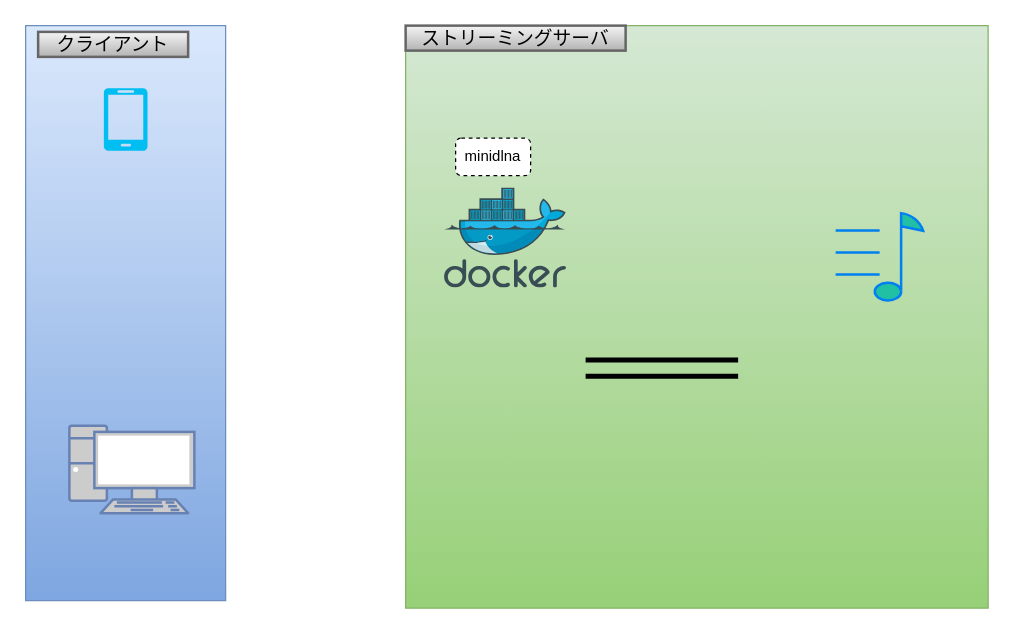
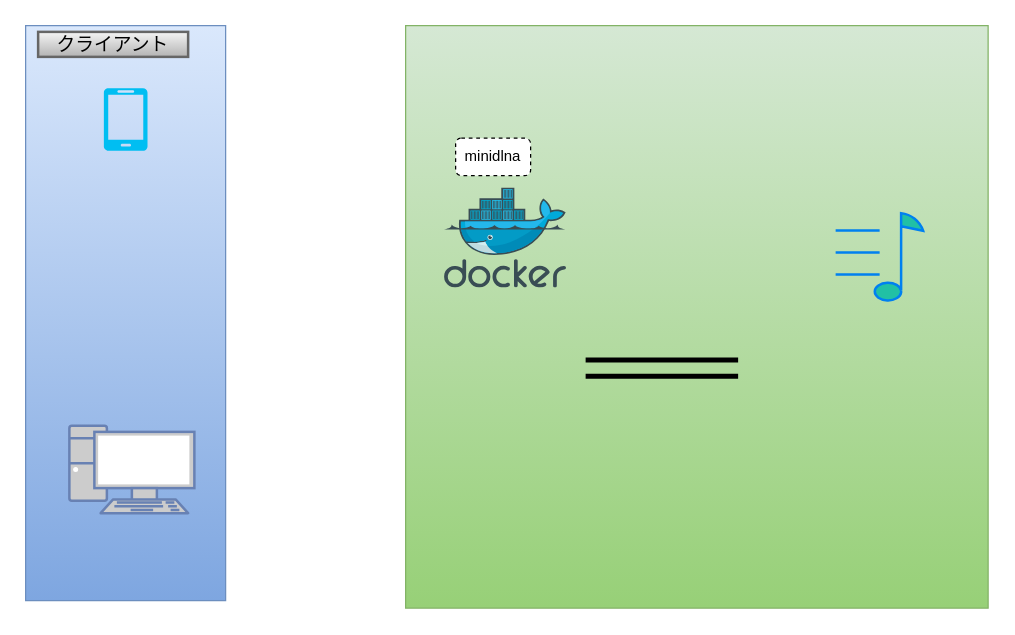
(516, 38) -> none
